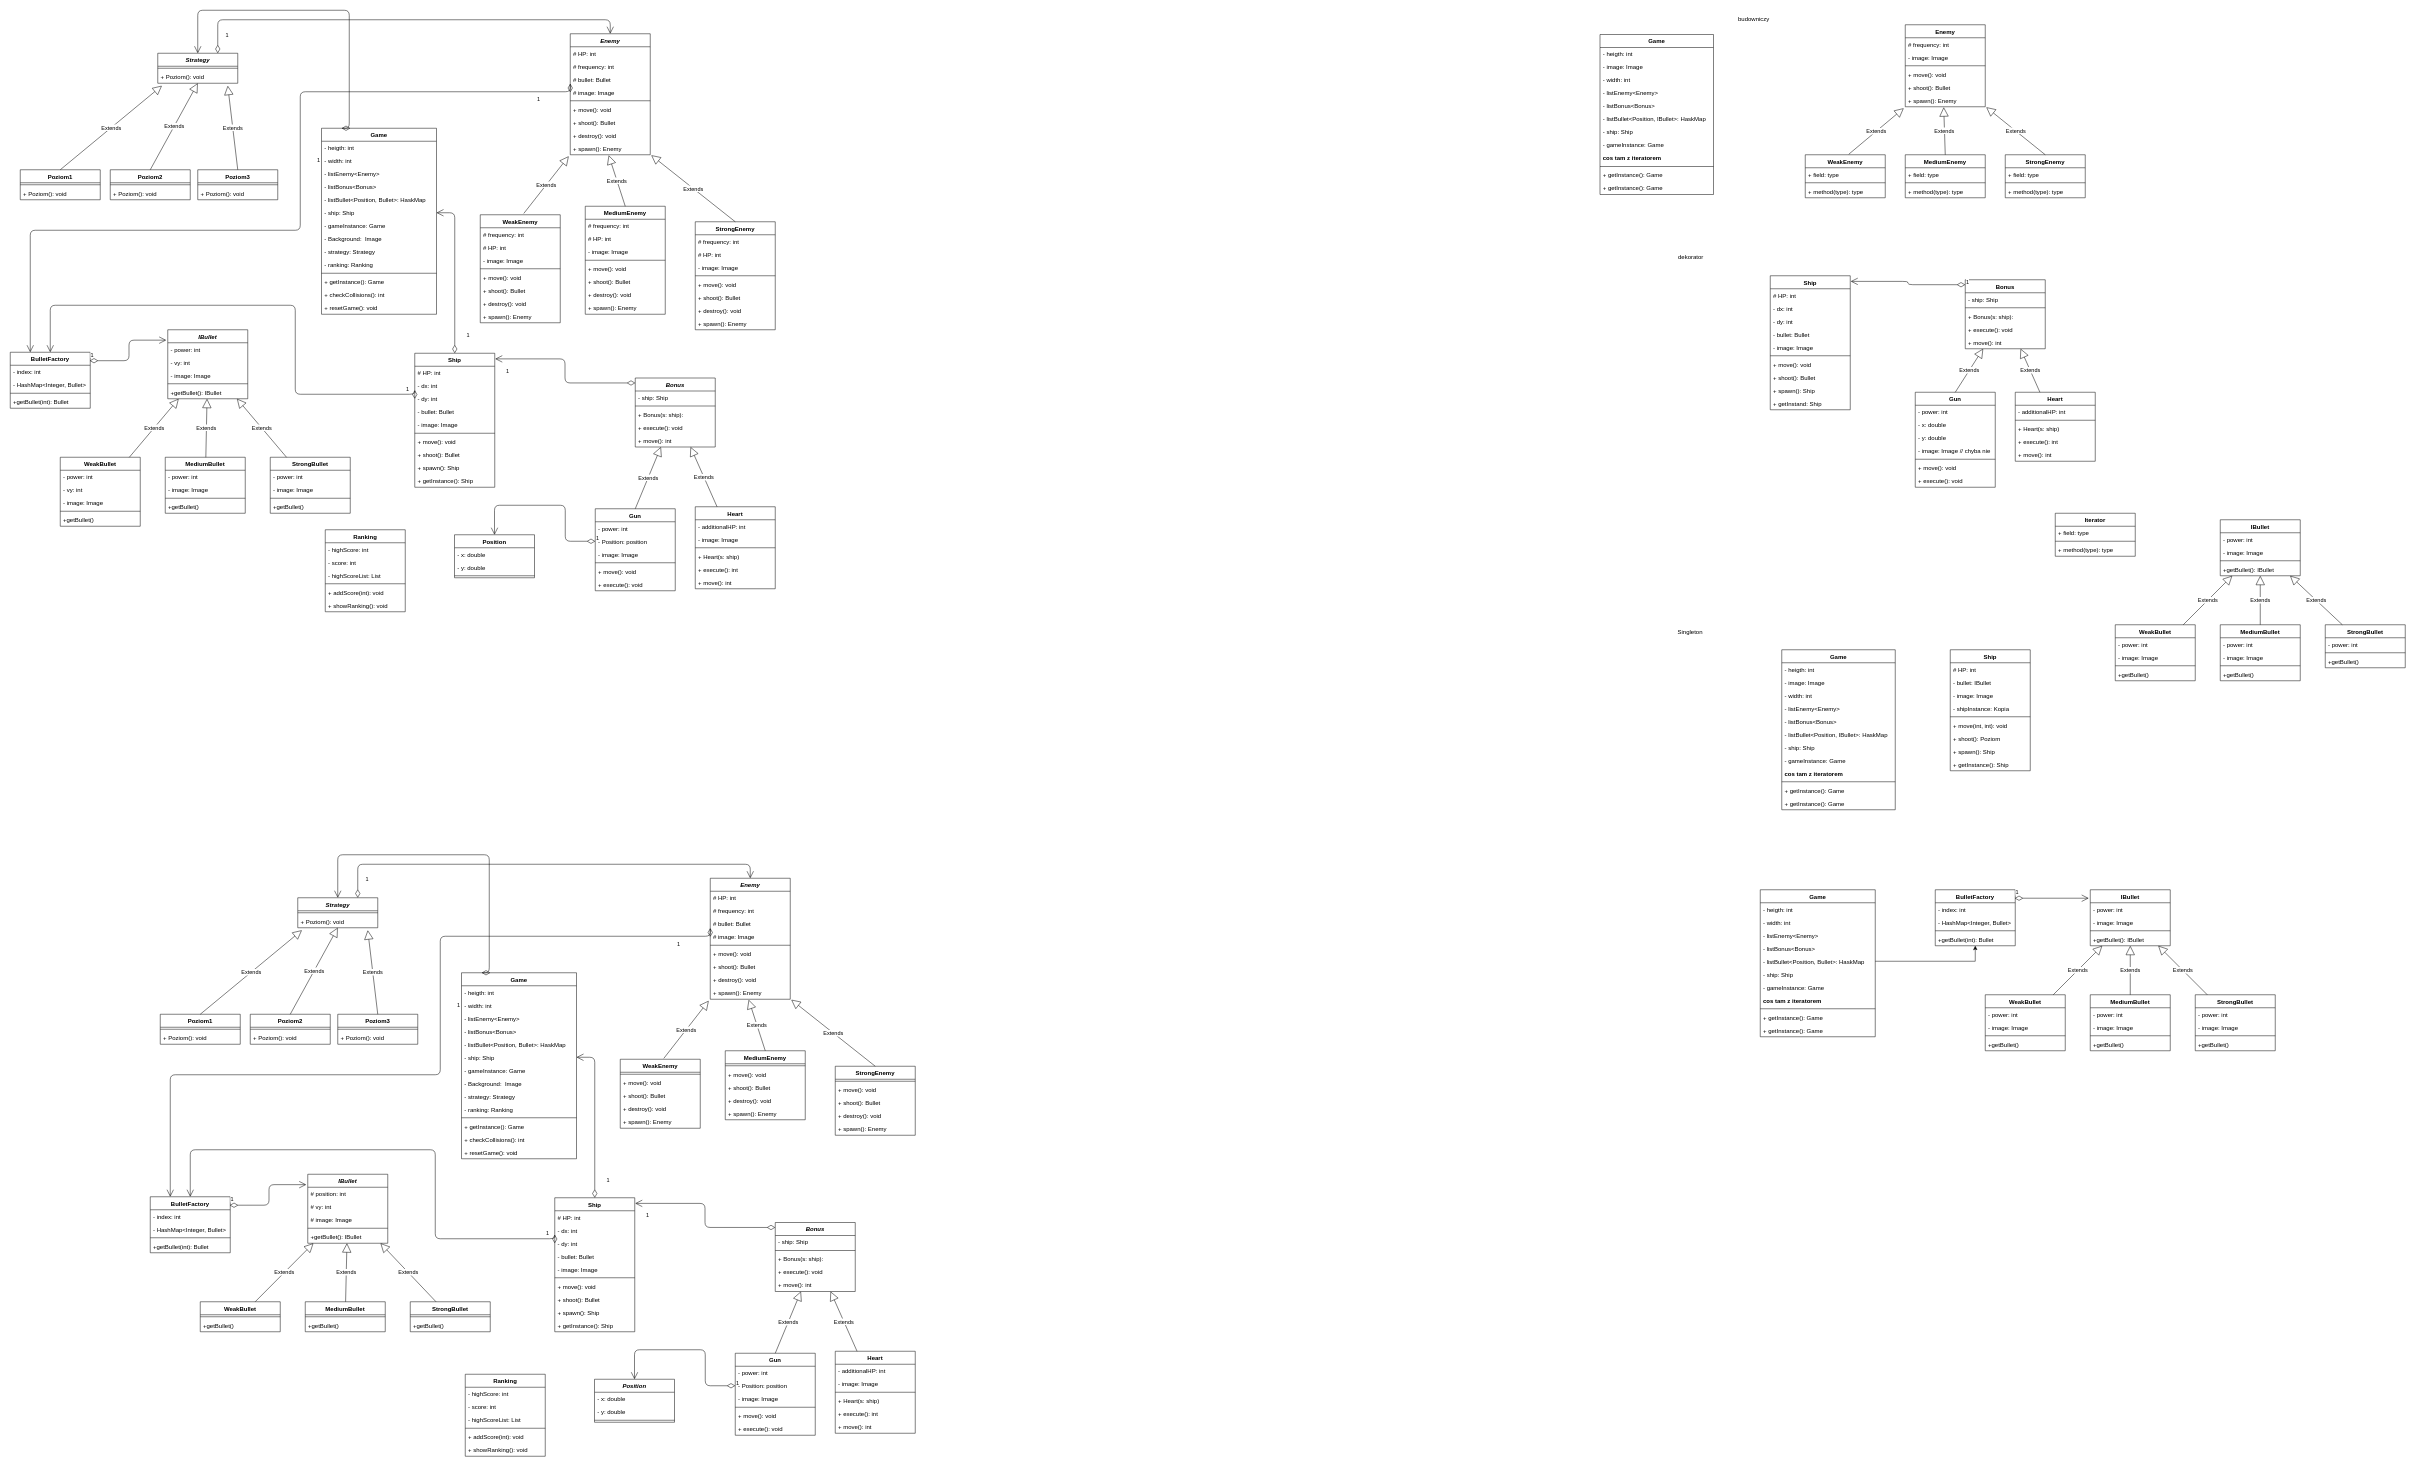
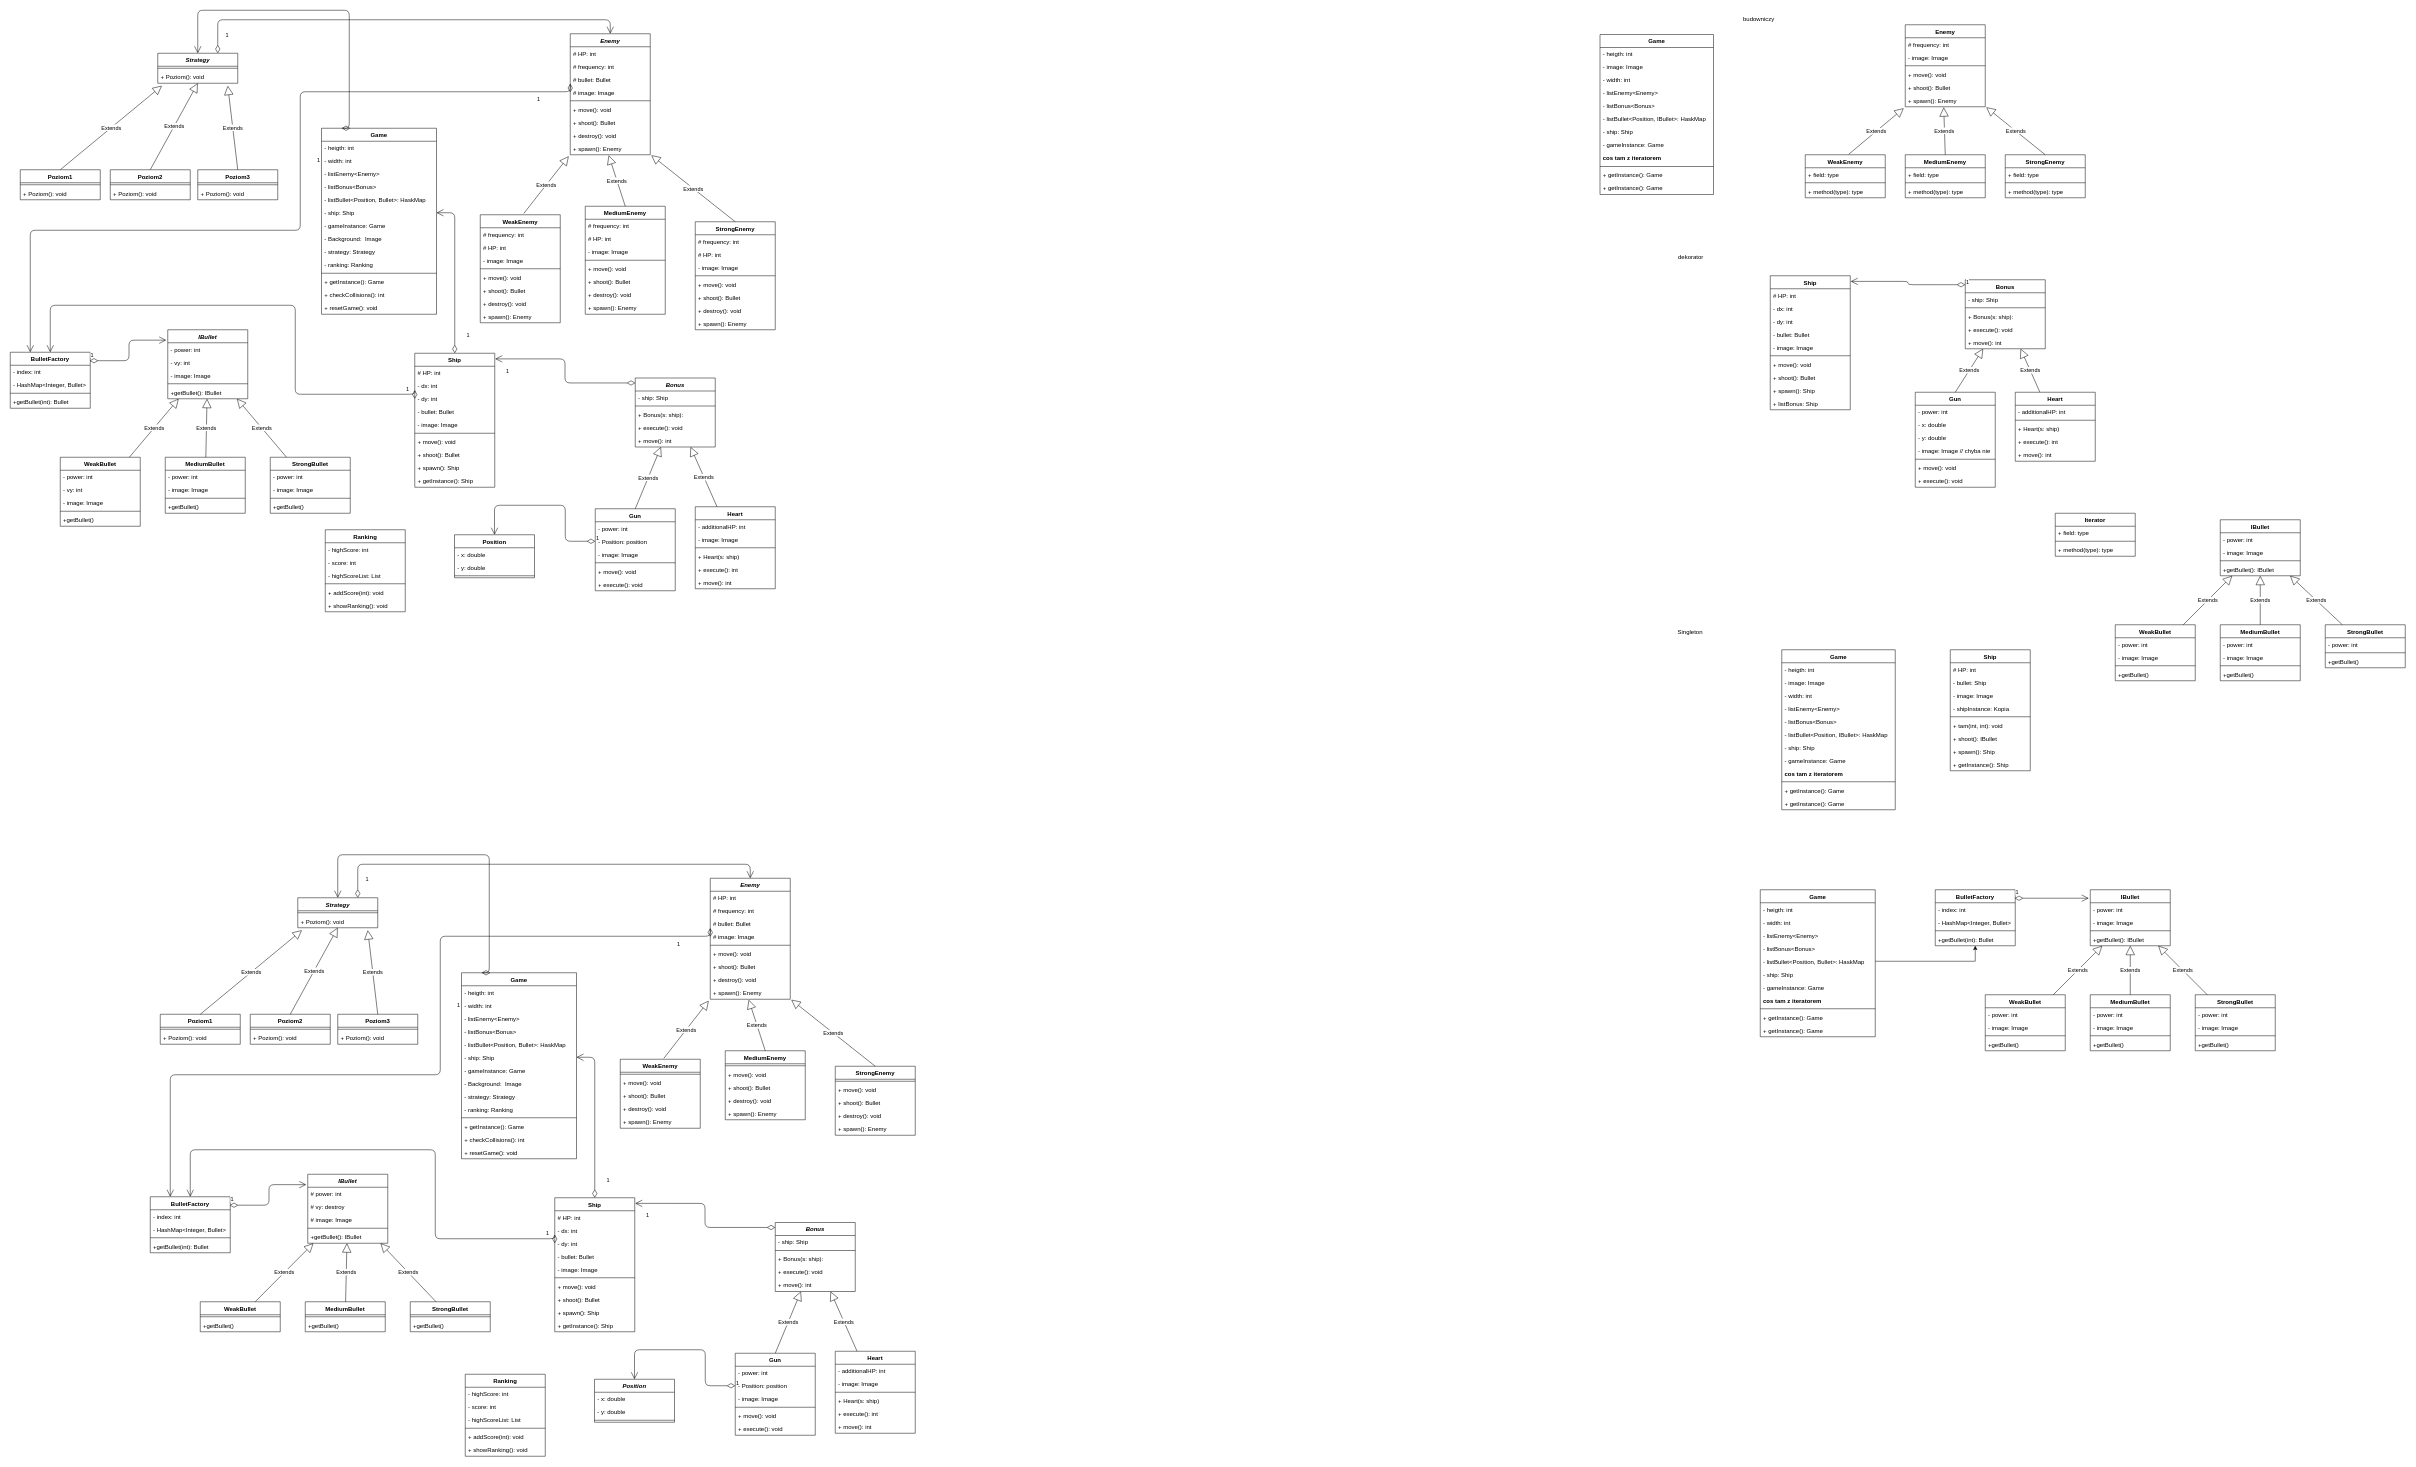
(1760, 18) -> (1765, 18)
(1800, 404) -> (1797, 404)
(1976, 683) -> (1972, 683)
(1984, 726) -> (1982, 726)
(1978, 739) -> (1979, 739)
(331, 1194) -> (328, 1194)
(323, 1207) -> (330, 1207)
